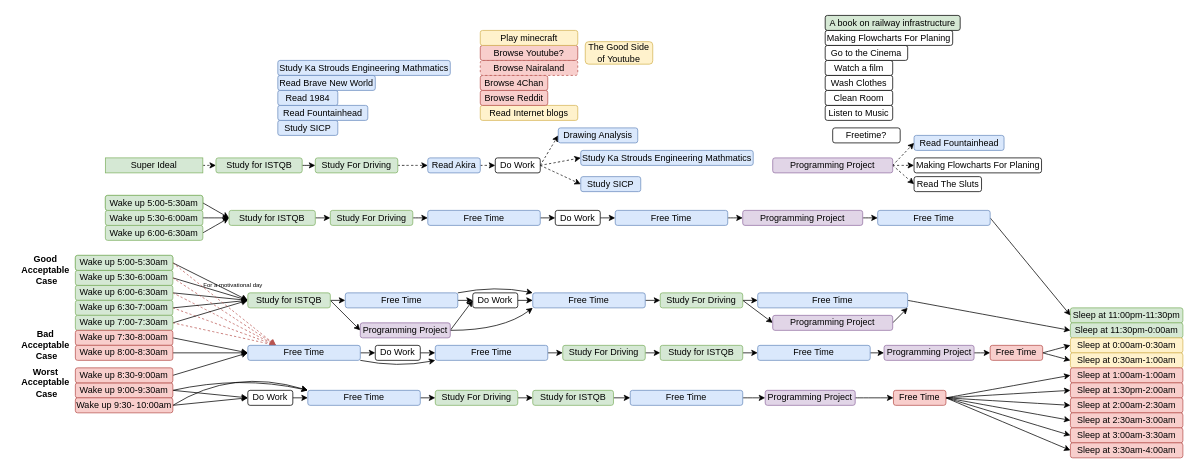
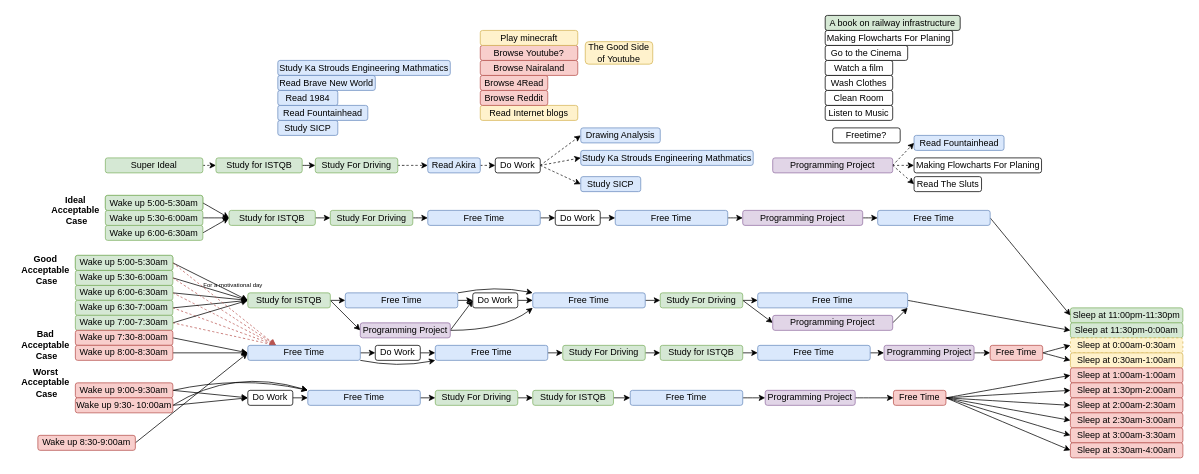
(529, 68) -> (529, 68)
(514, 83) -> (514, 83)
(598, 135) -> (621, 135)
(154, 165) -> (154, 165)
none -> (75, 210)
(1127, 345) -> (1127, 345)
(124, 375) -> (87, 443)
